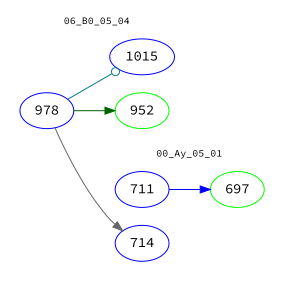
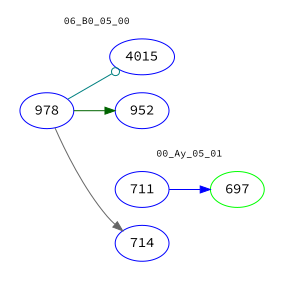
(97, 21) -> (97, 21)
(142, 57) -> (142, 57)
(142, 111) -> (142, 111)
